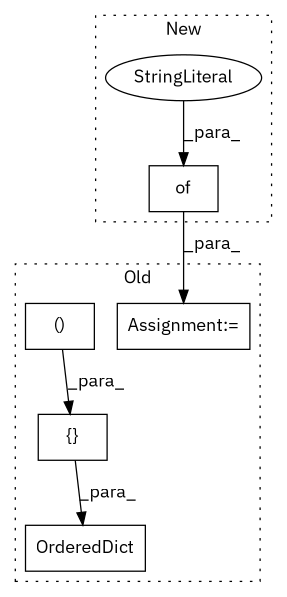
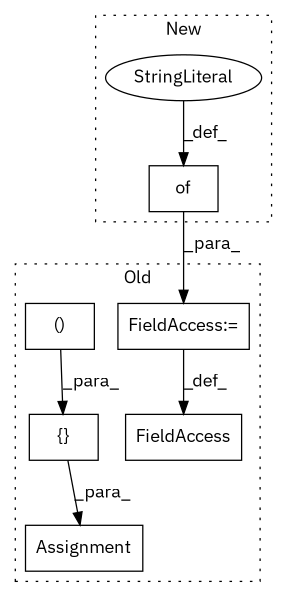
(213, 133) -> (206, 133)
(184, 326) -> (184, 326)
none -> (184, 437)
(85, 548) -> (84, 548)
